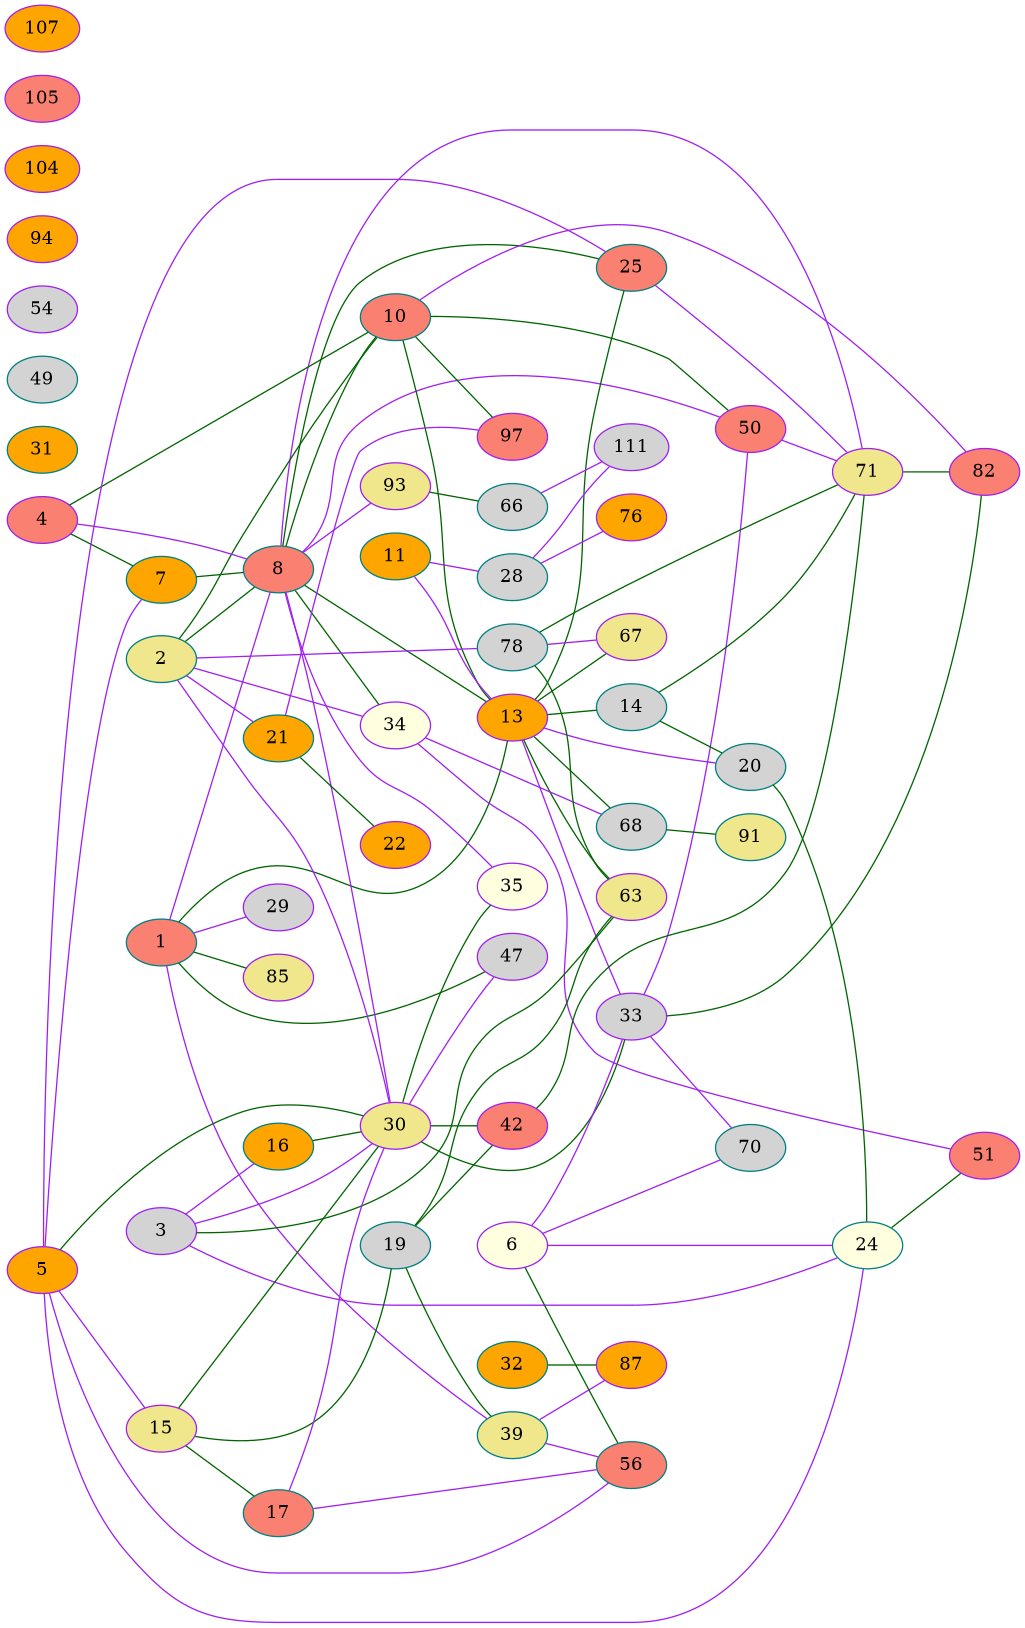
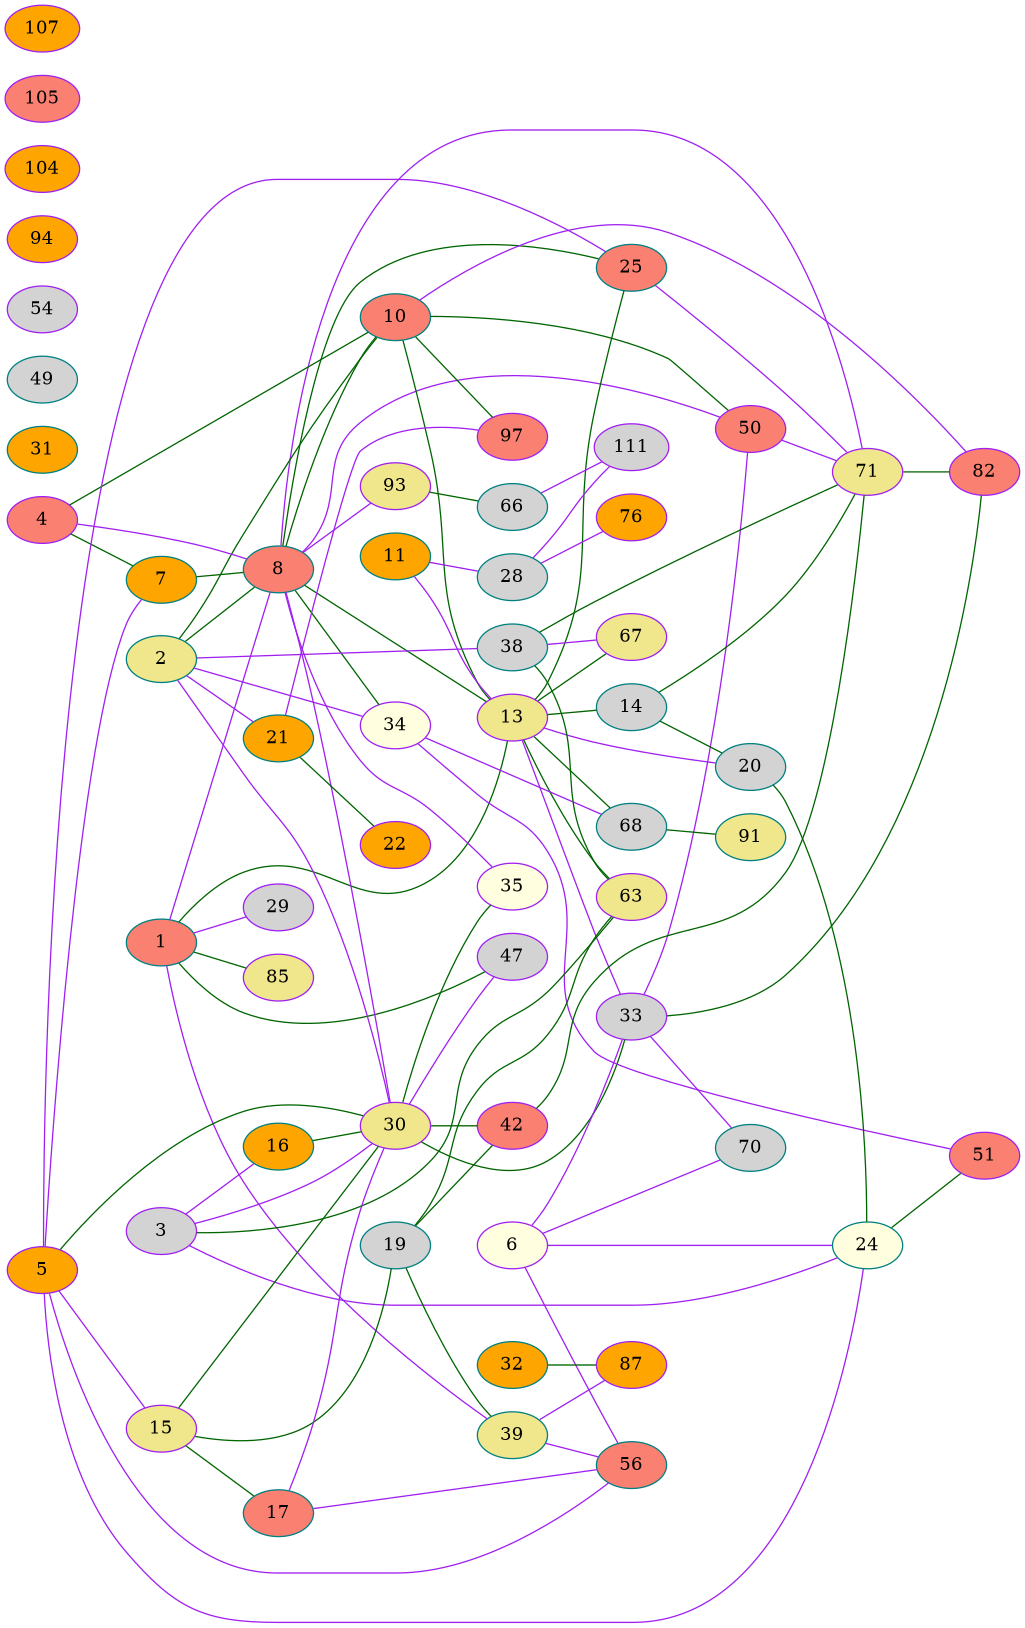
(512, 647) -> (512, 647)
(512, 718) -> (512, 718)
(571, 1356) -> (571, 1356)
